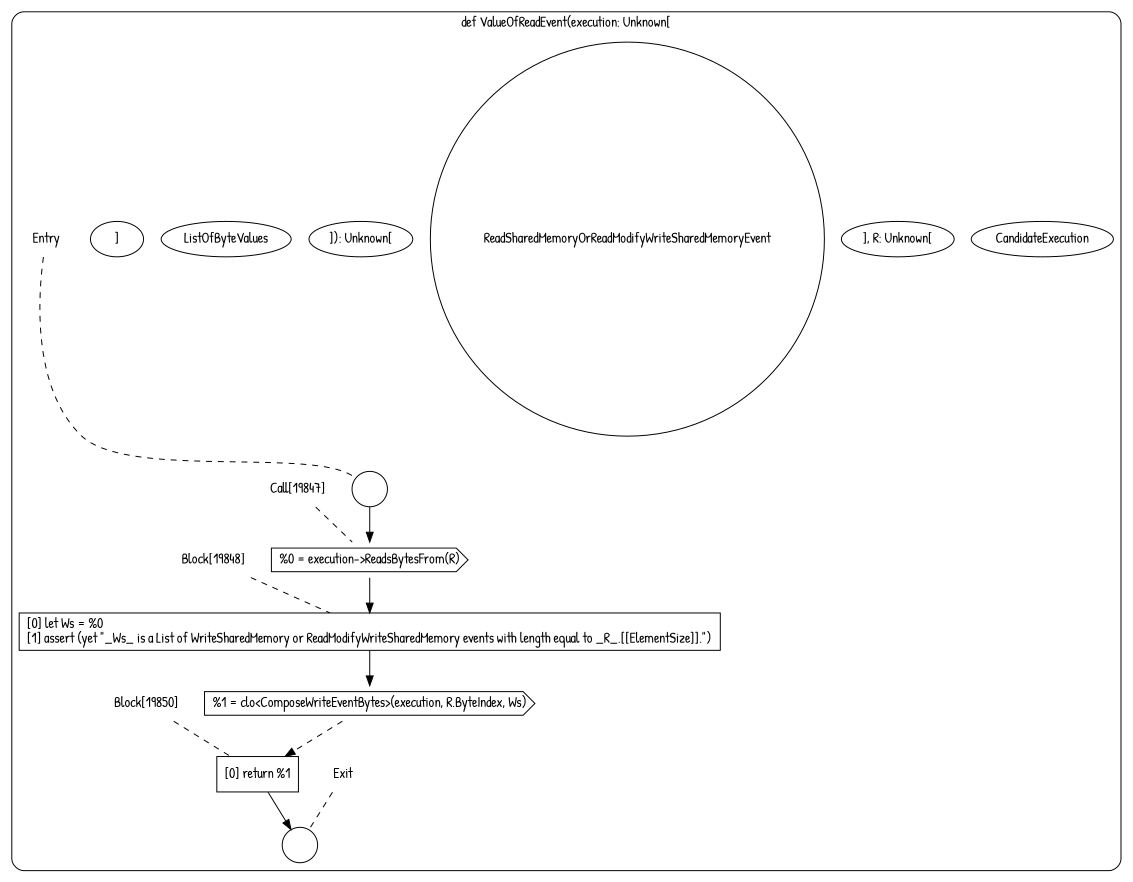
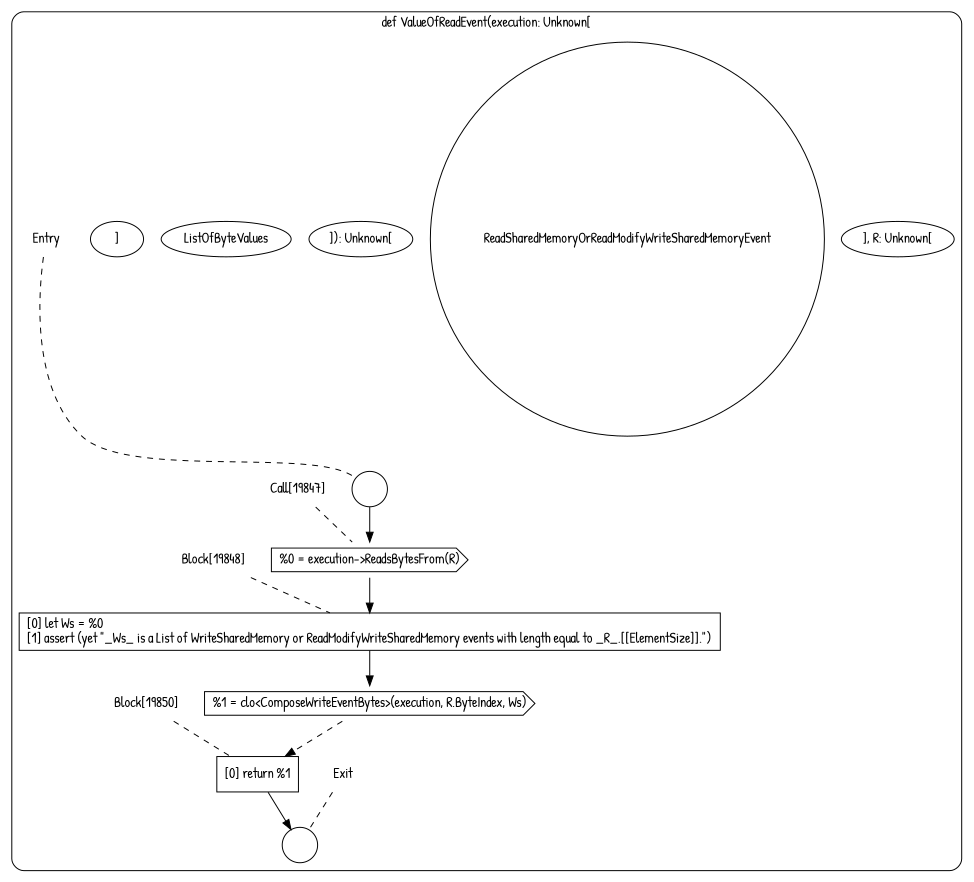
(1042, 239) -> none
